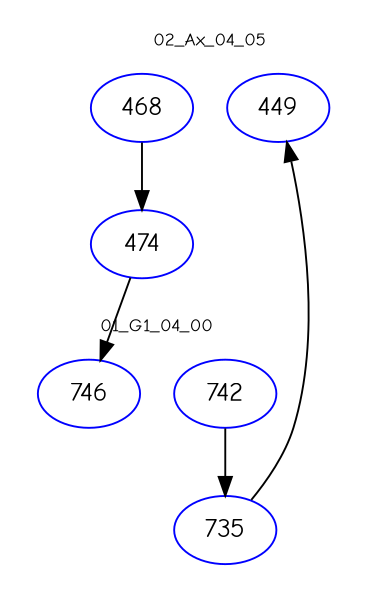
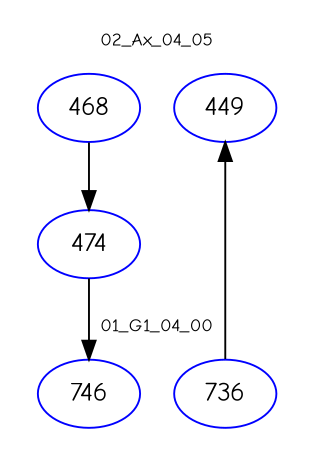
(225, 394) -> none
(225, 530) -> (225, 394)
